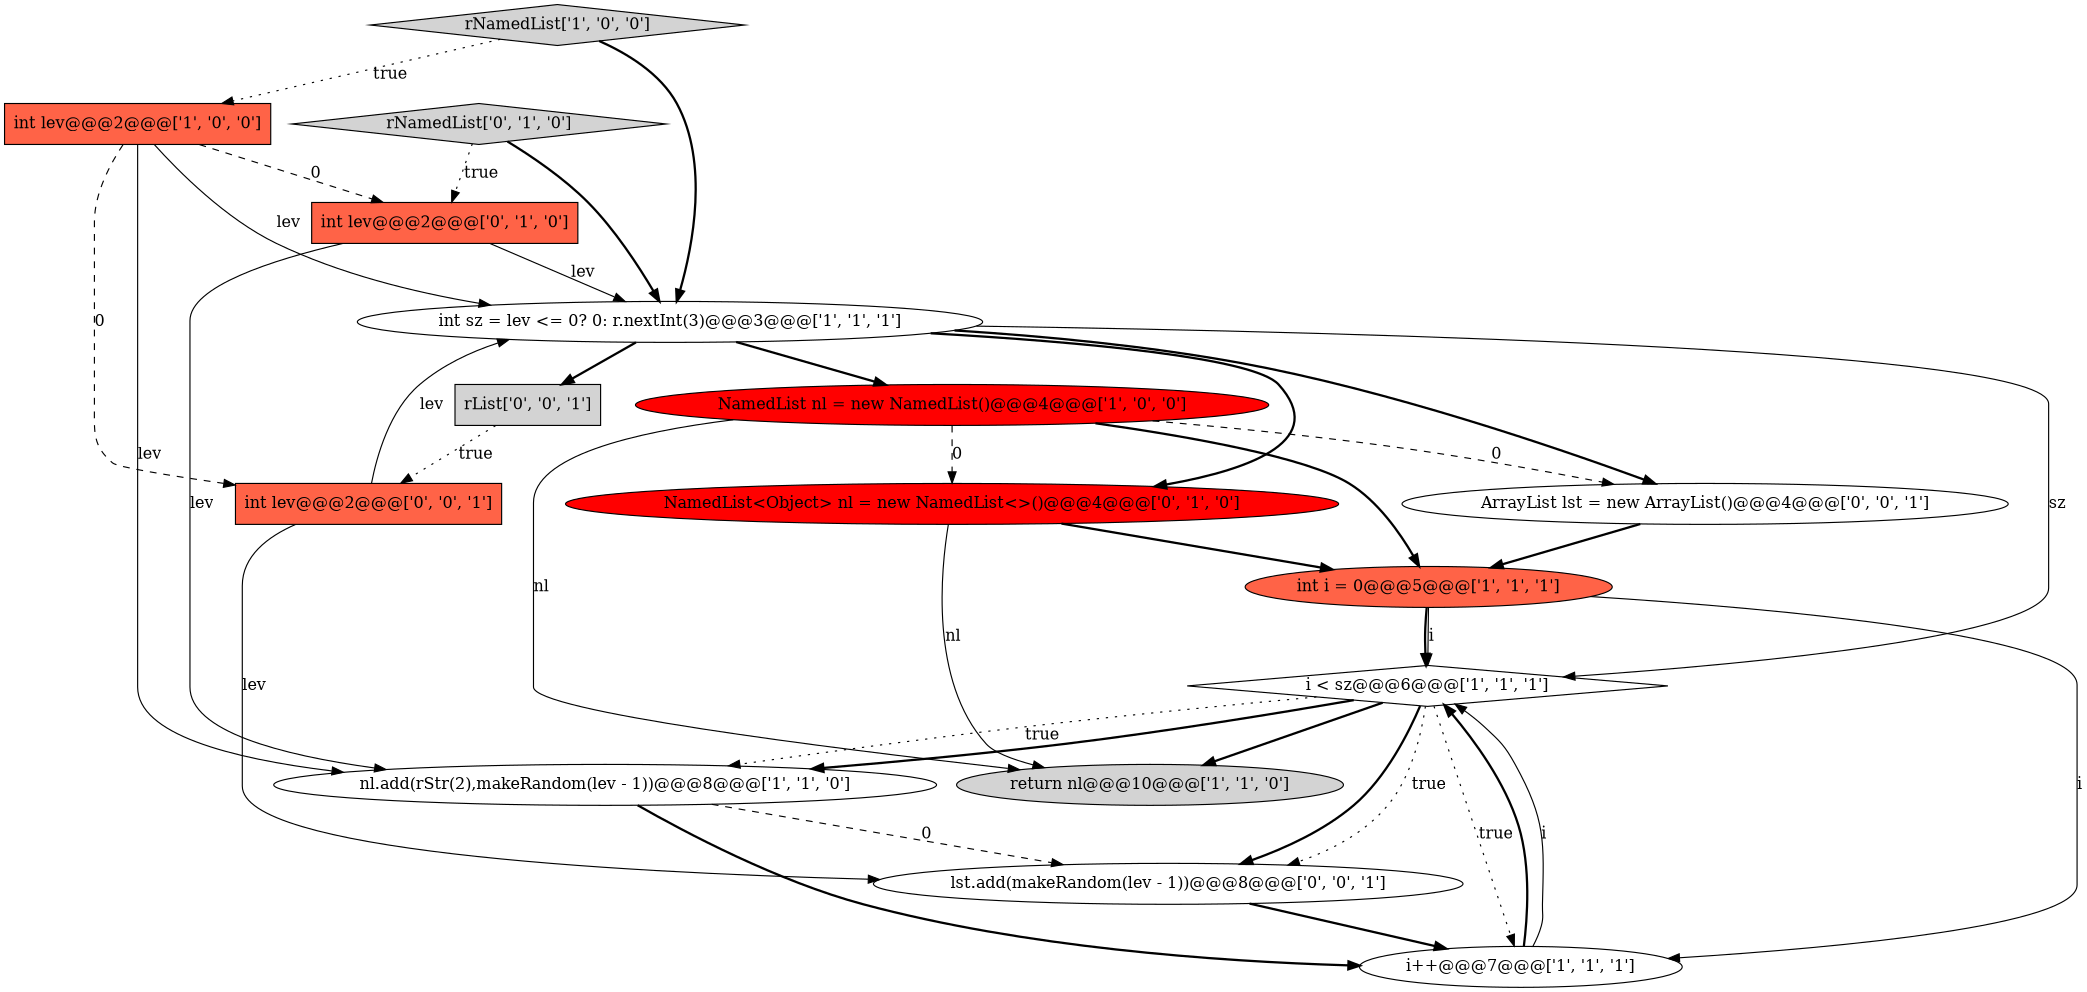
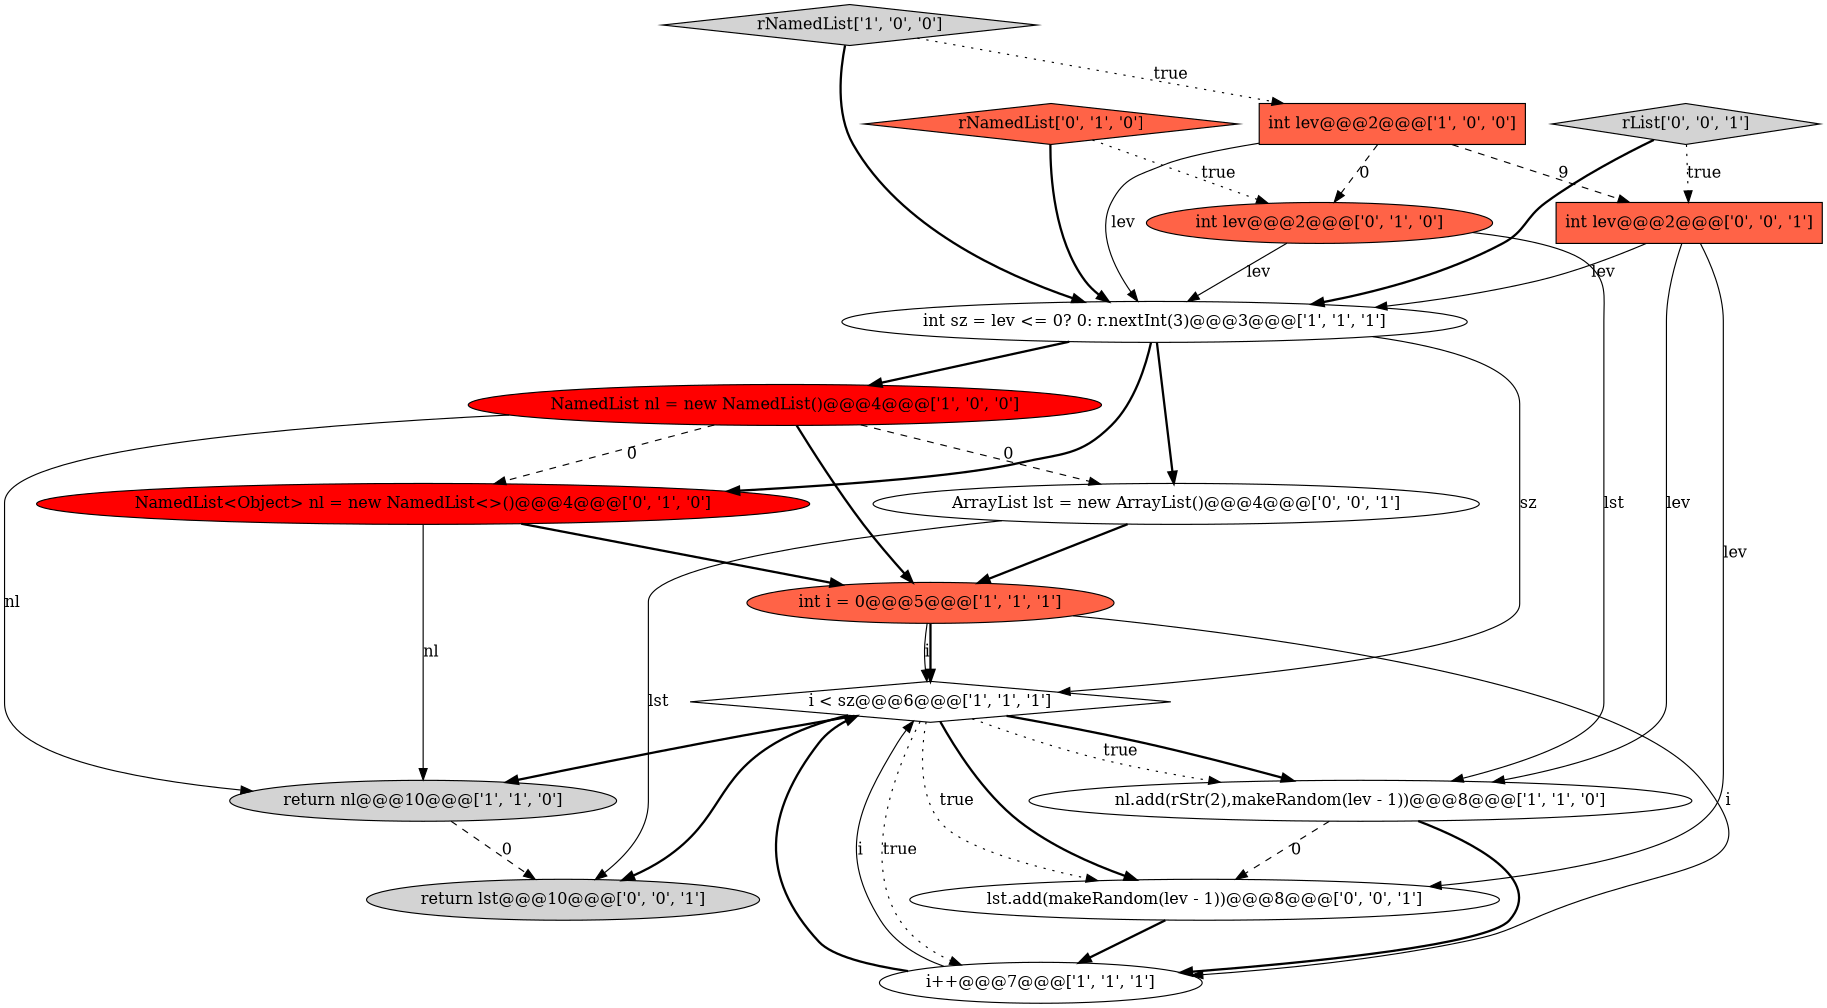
(479, 124) -> (1051, 124)
(445, 223) -> (1320, 223)
(100, 322) -> (1564, 173)
(604, 360) -> (1501, 244)
(528, 405) -> (1686, 124)
(202, 504) -> (1615, 504)
(138, 528) -> (1666, 566)
none -> (563, 900)
